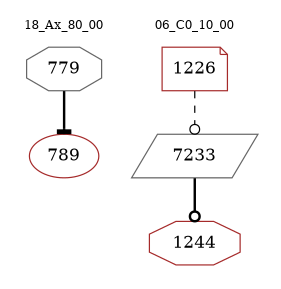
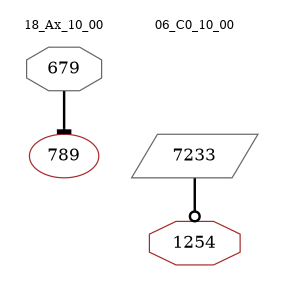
(64, 26) -> (64, 26)
(64, 69) -> (64, 69)
(195, 69) -> none
(195, 243) -> (195, 243)
